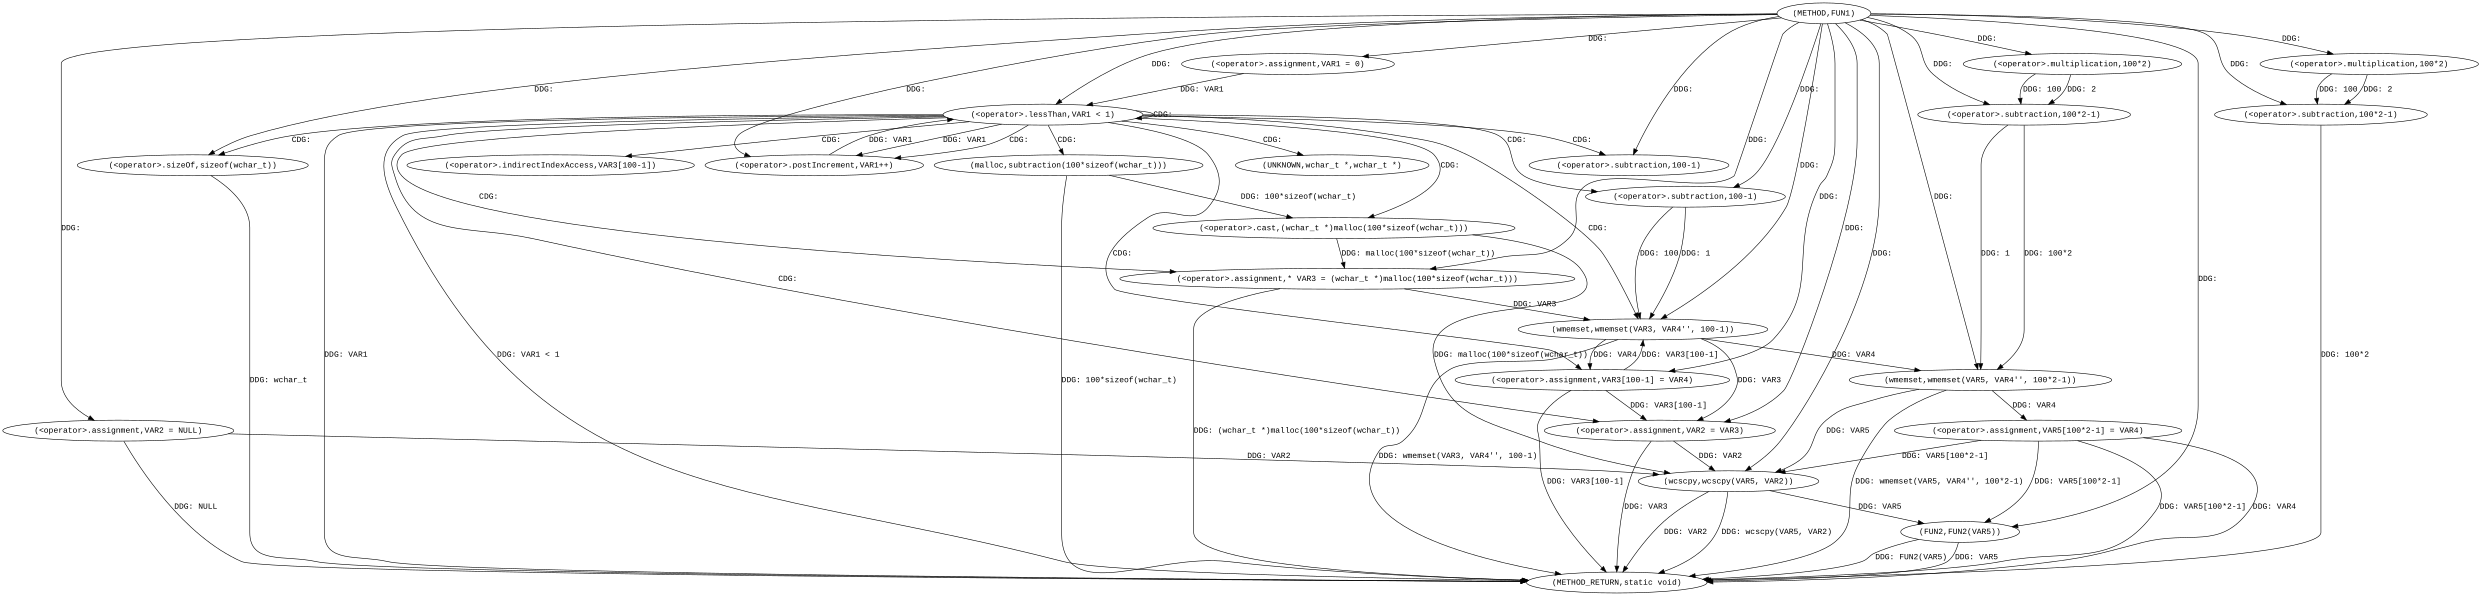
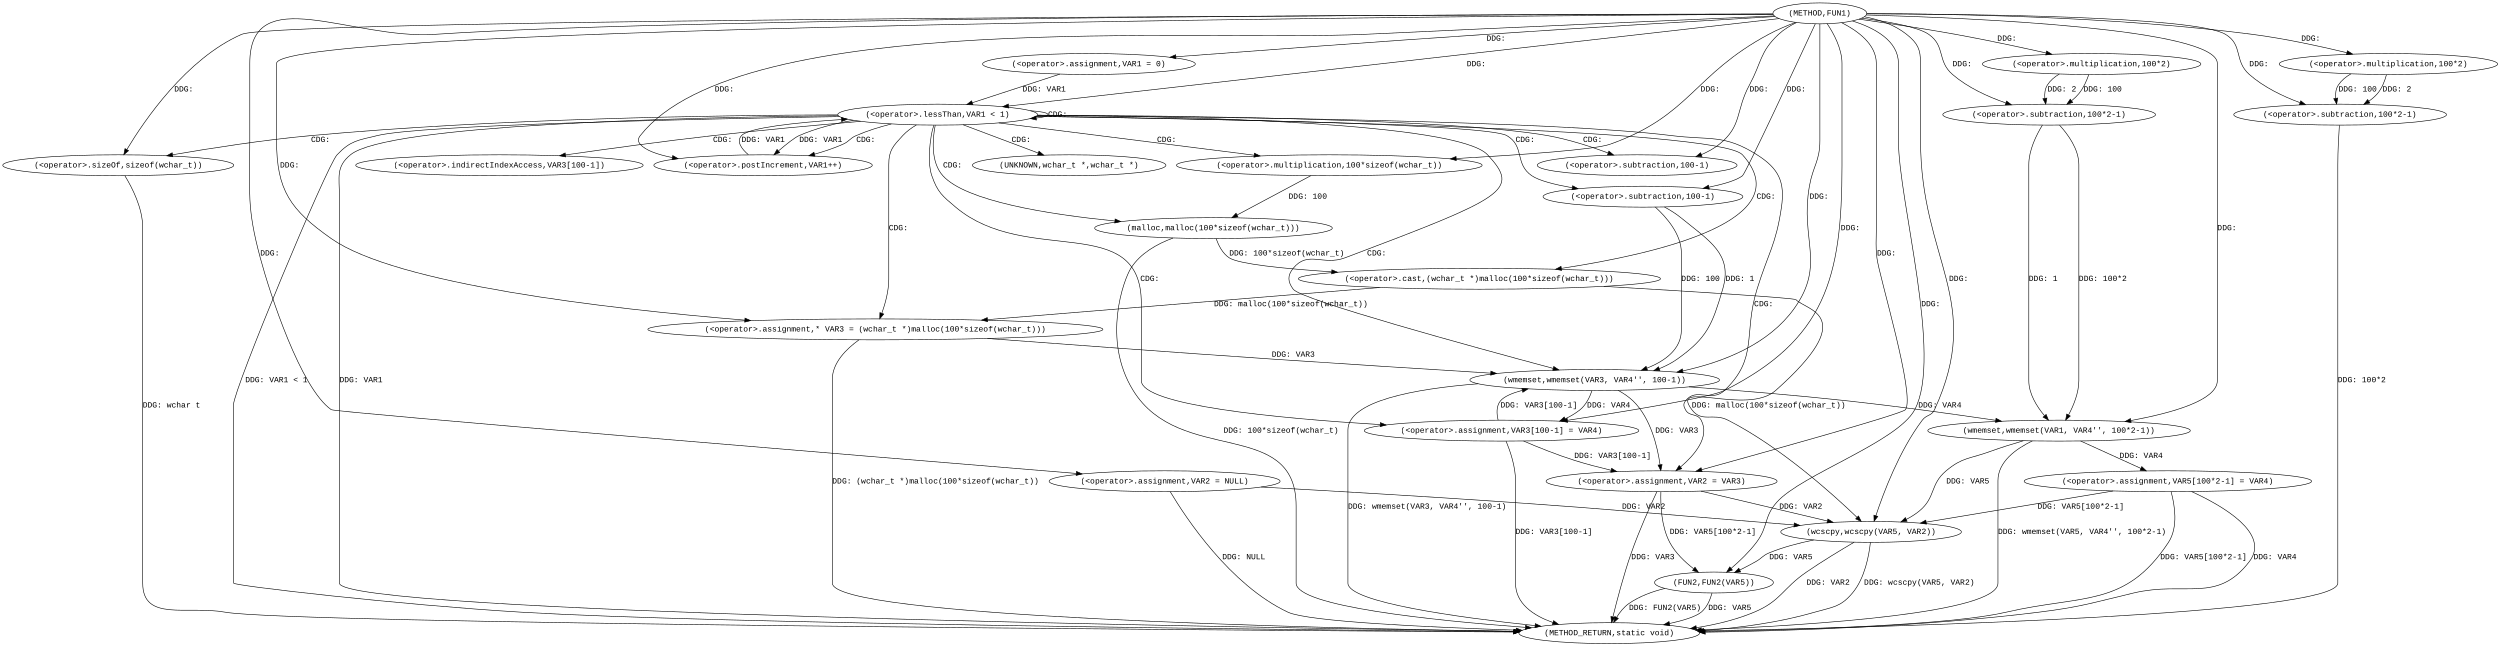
(1069, 165) -> (1213, 228)
none -> (1329, 165)
(1980, 380) -> (2059, 431)
(2028, 489) -> (1667, 535)
